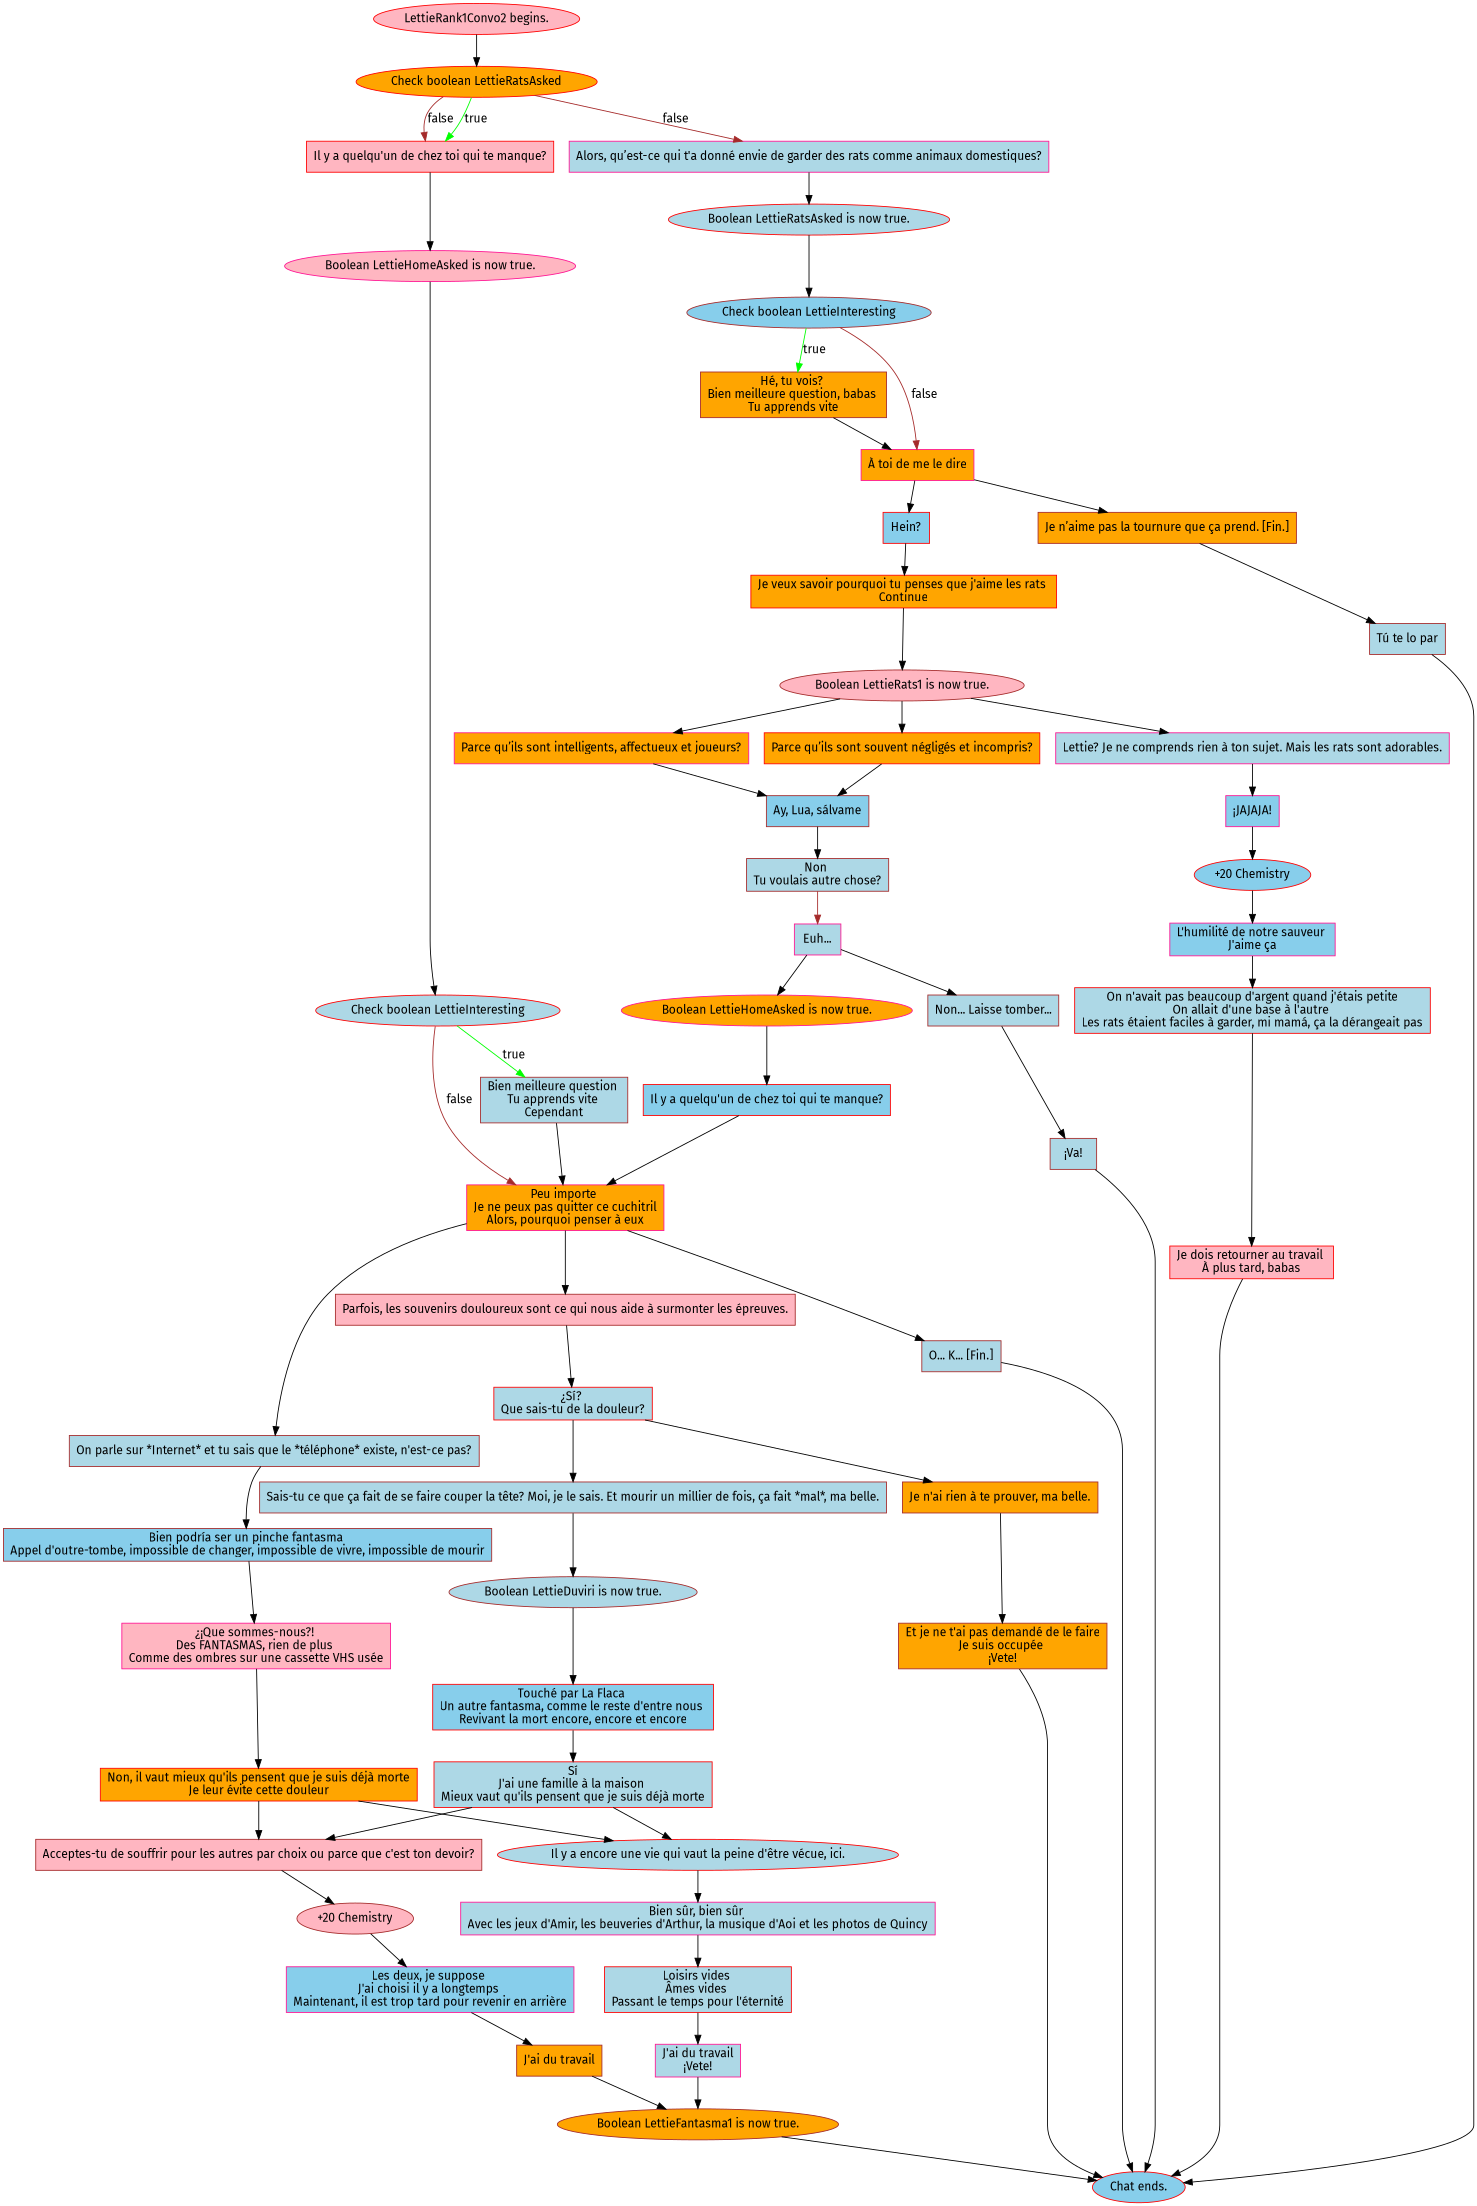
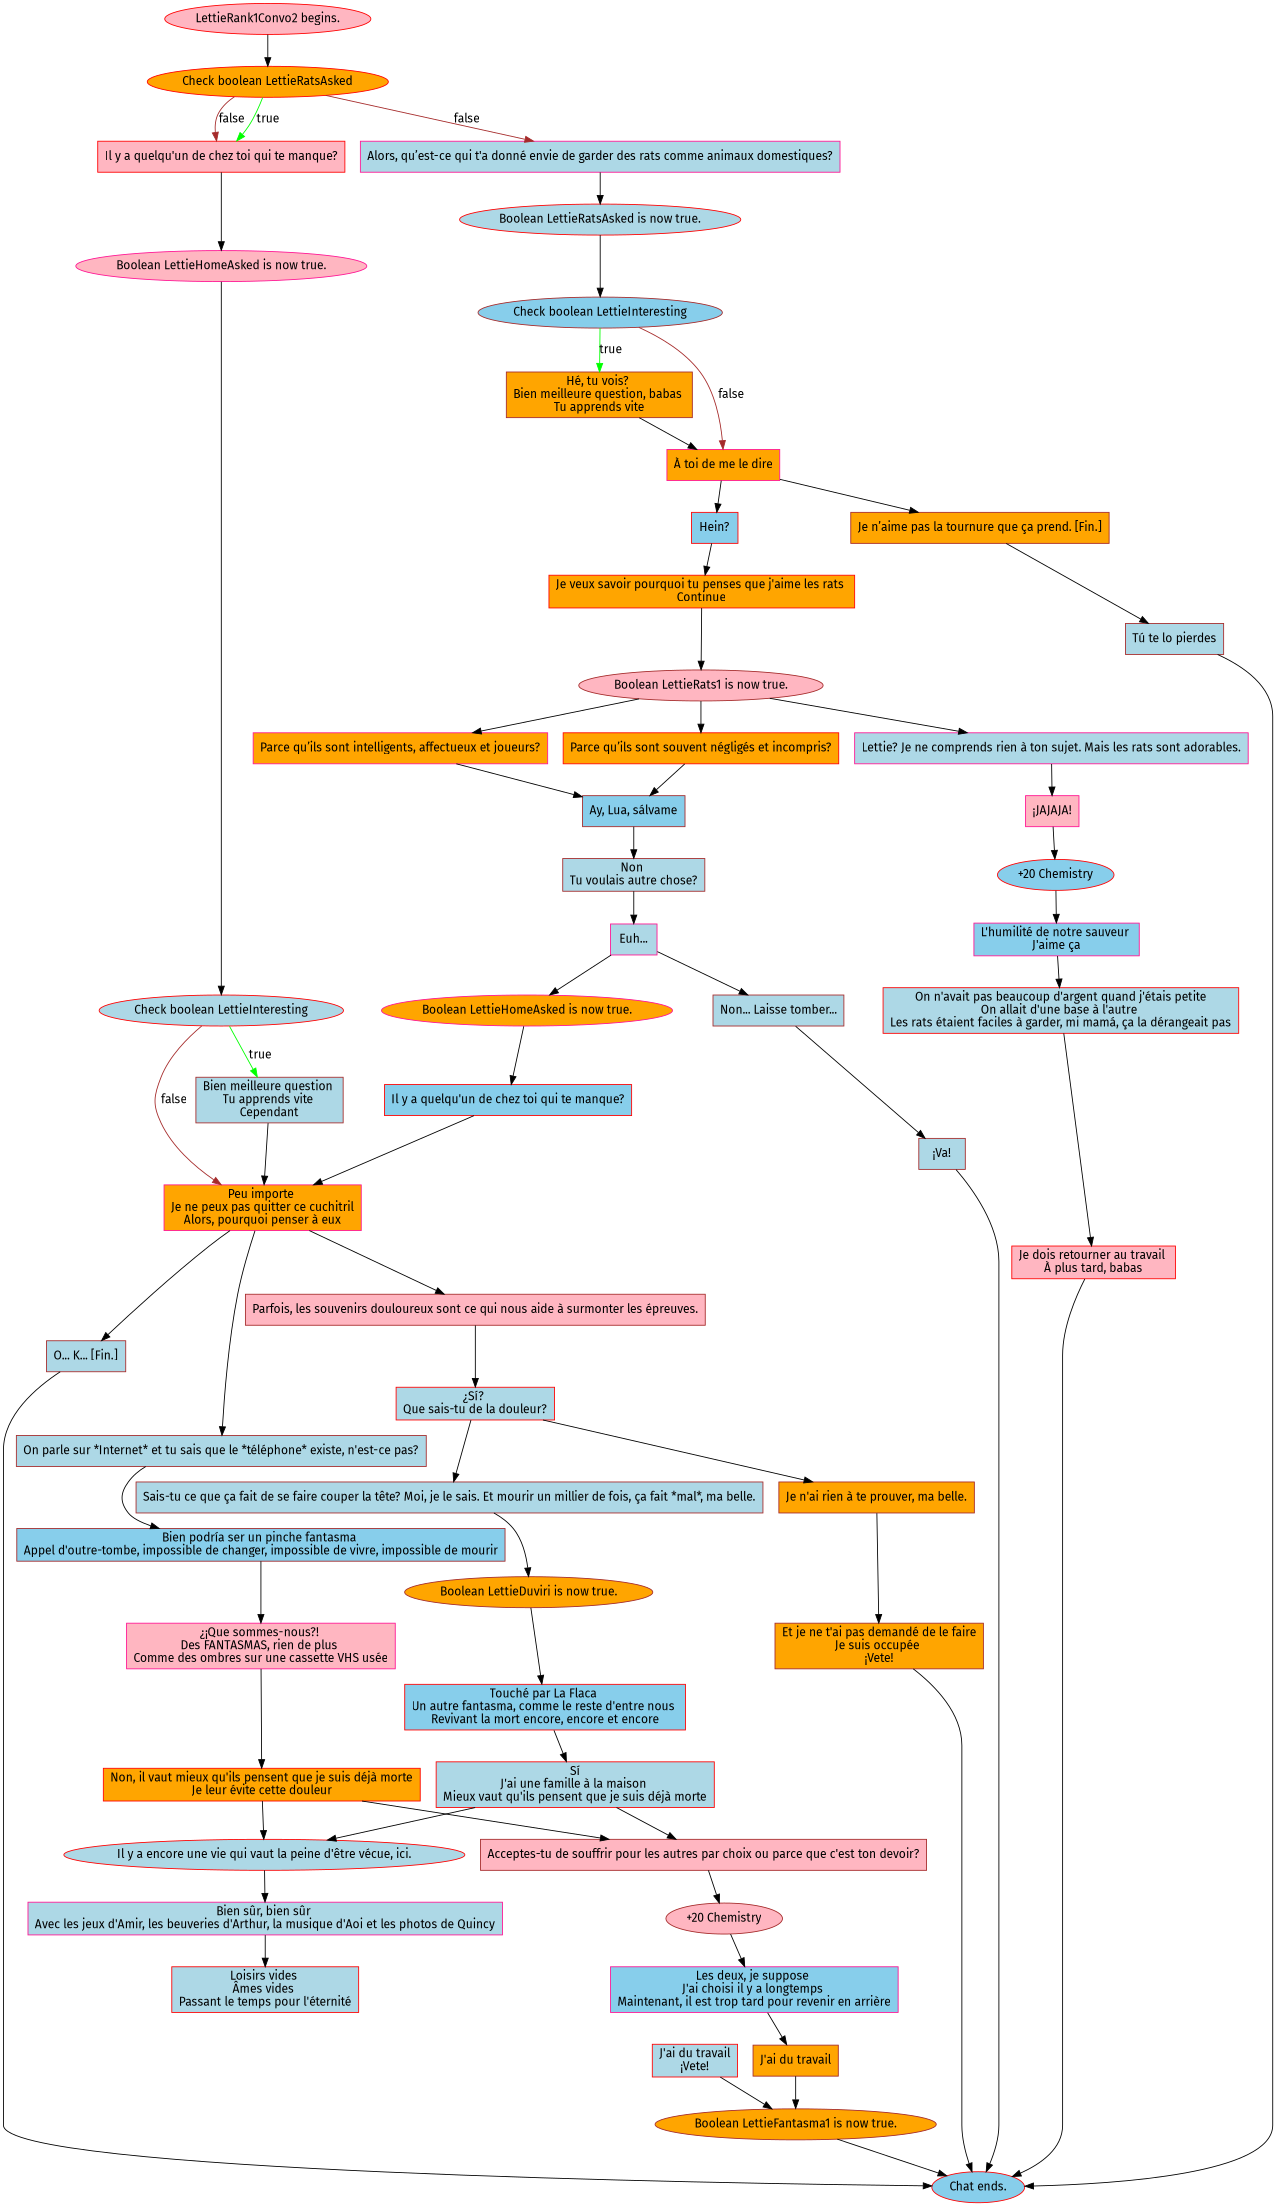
(1407, 639) -> (1175, 639)
(1252, 811) -> (1052, 811)
(818, 903) -> (634, 903)
(573, 1592) -> (529, 1592)
(698, 2024) -> none
(698, 2061) -> (695, 2061)
